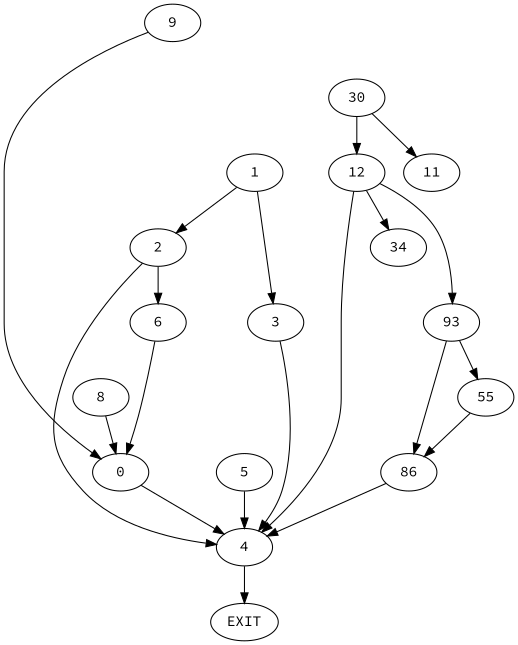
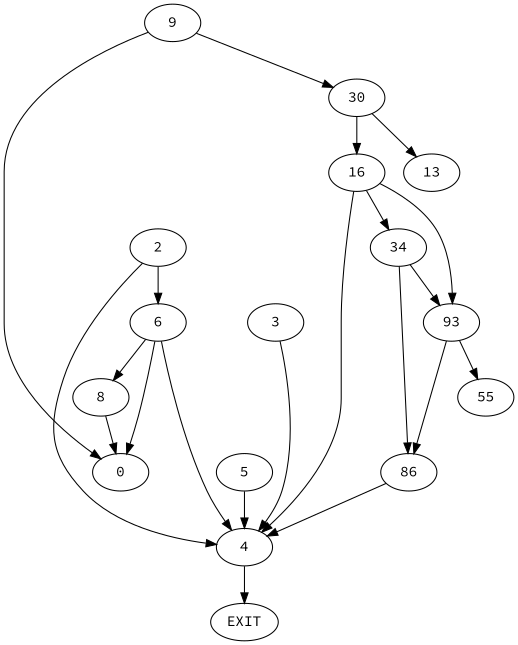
none -> (260, 58)
(255, 173) -> none
(357, 173) -> (357, 173)
(432, 173) -> (432, 173)
none -> (422, 281)
none -> (133, 356)
(451, 431) -> (403, 355)
(178, 507) -> (185, 434)
